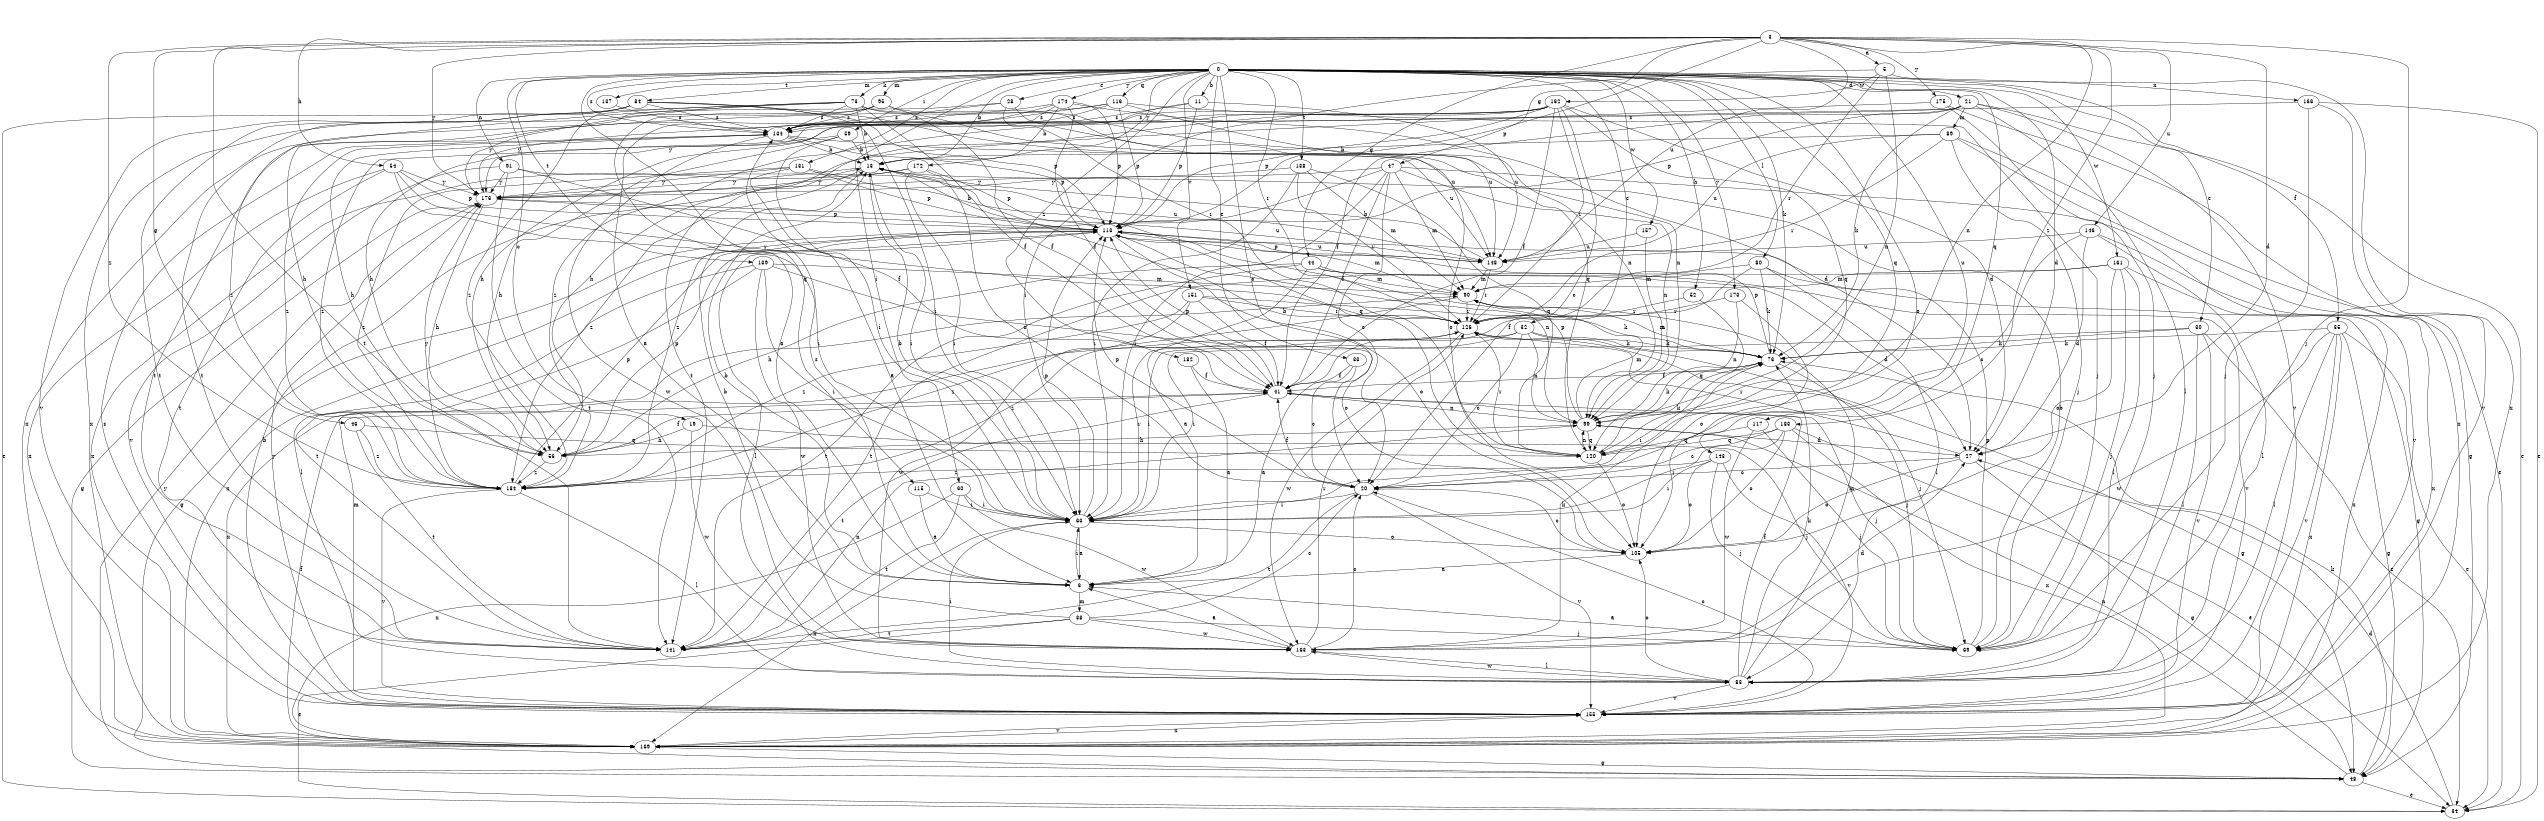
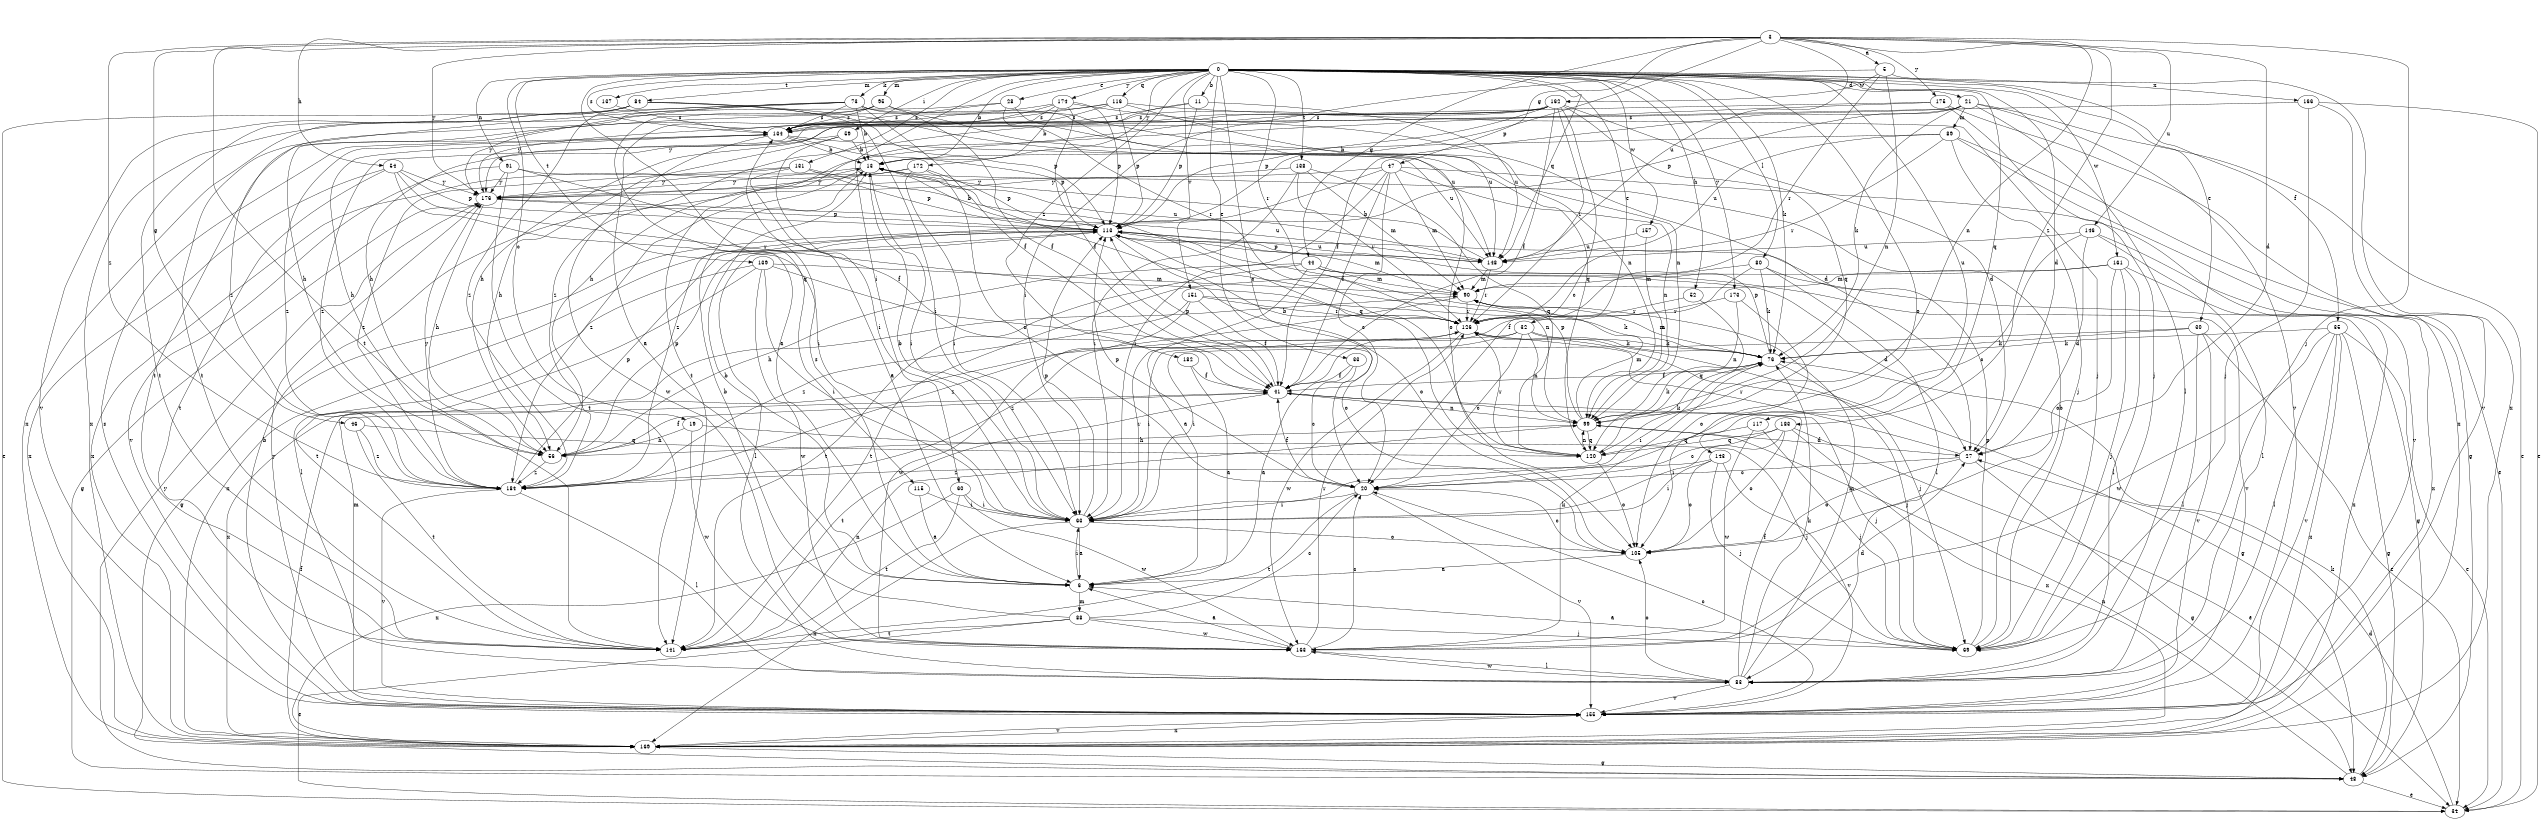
(706, 117) -> (1219, 125)
(1824, 166) -> (1575, 97)
(1234, 671) -> none
